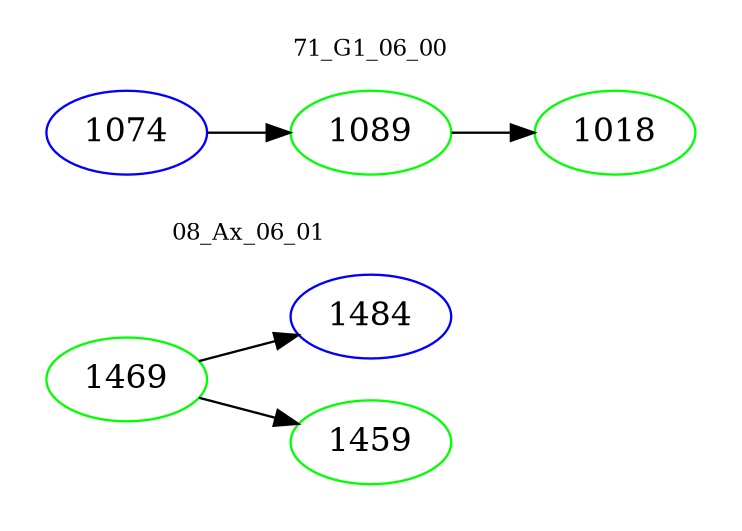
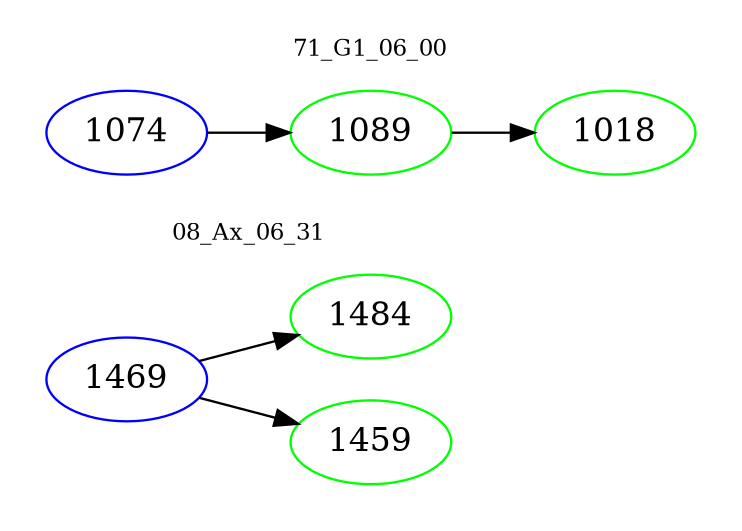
(249, 234) -> (249, 234)
(371, 317) -> (371, 317)
(127, 379) -> (127, 379)
